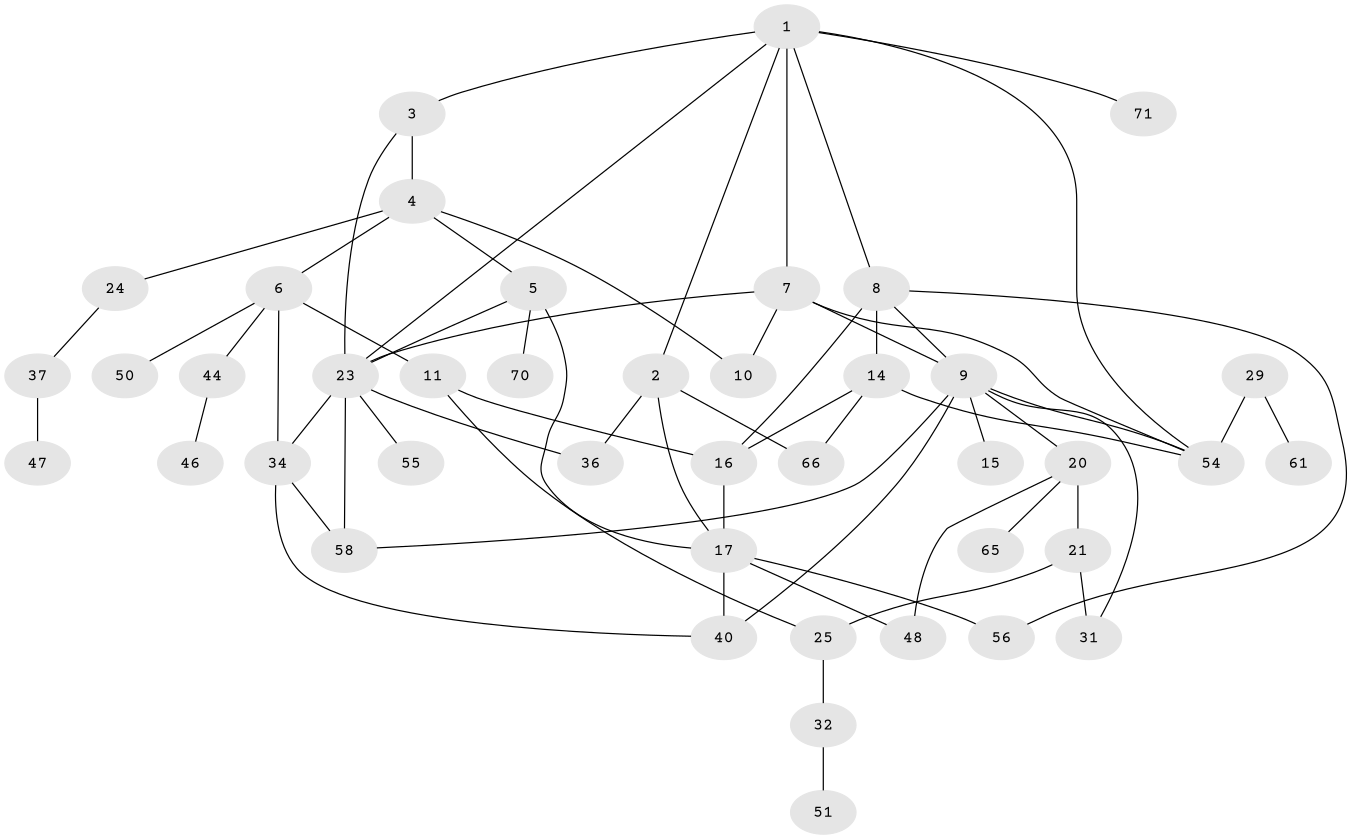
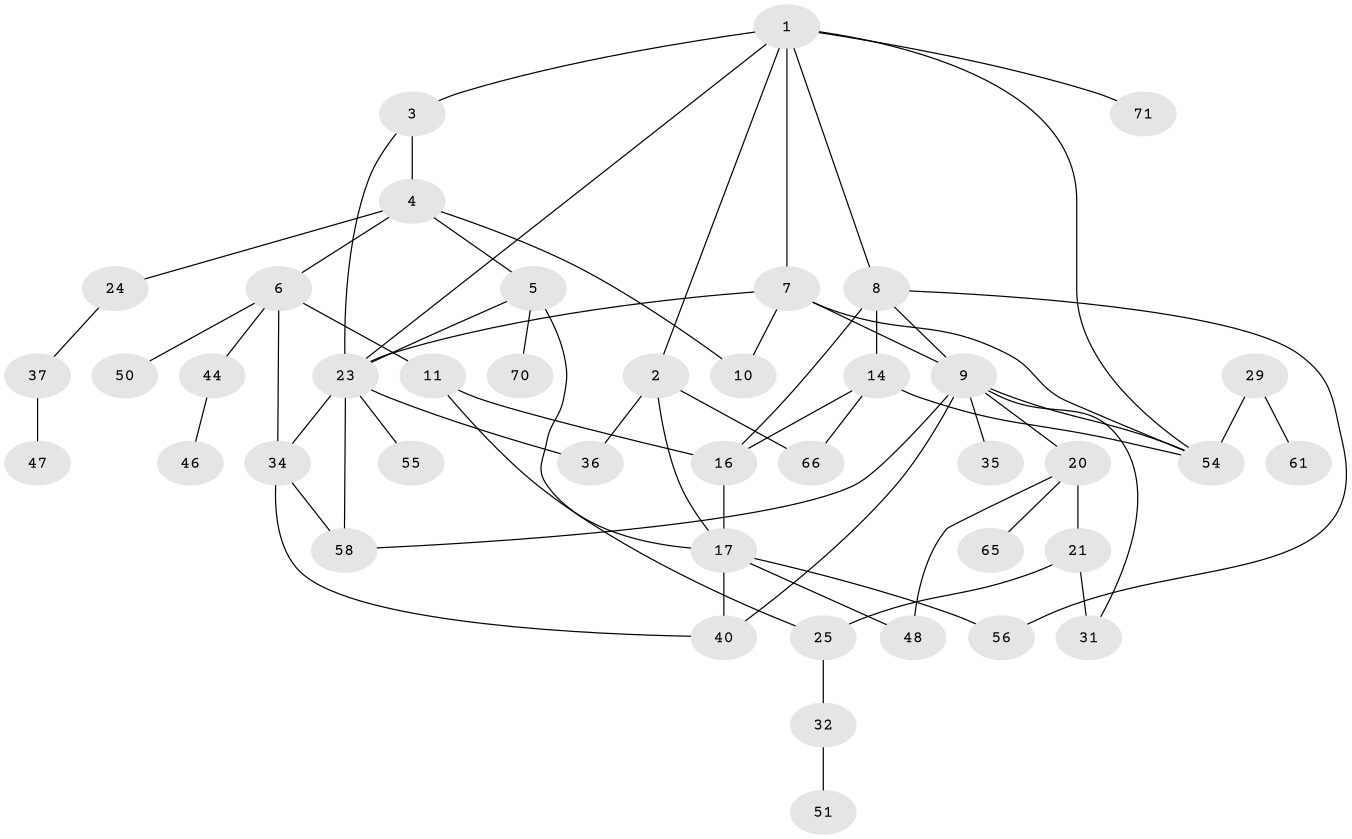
(991, 463) -> (991, 463)
